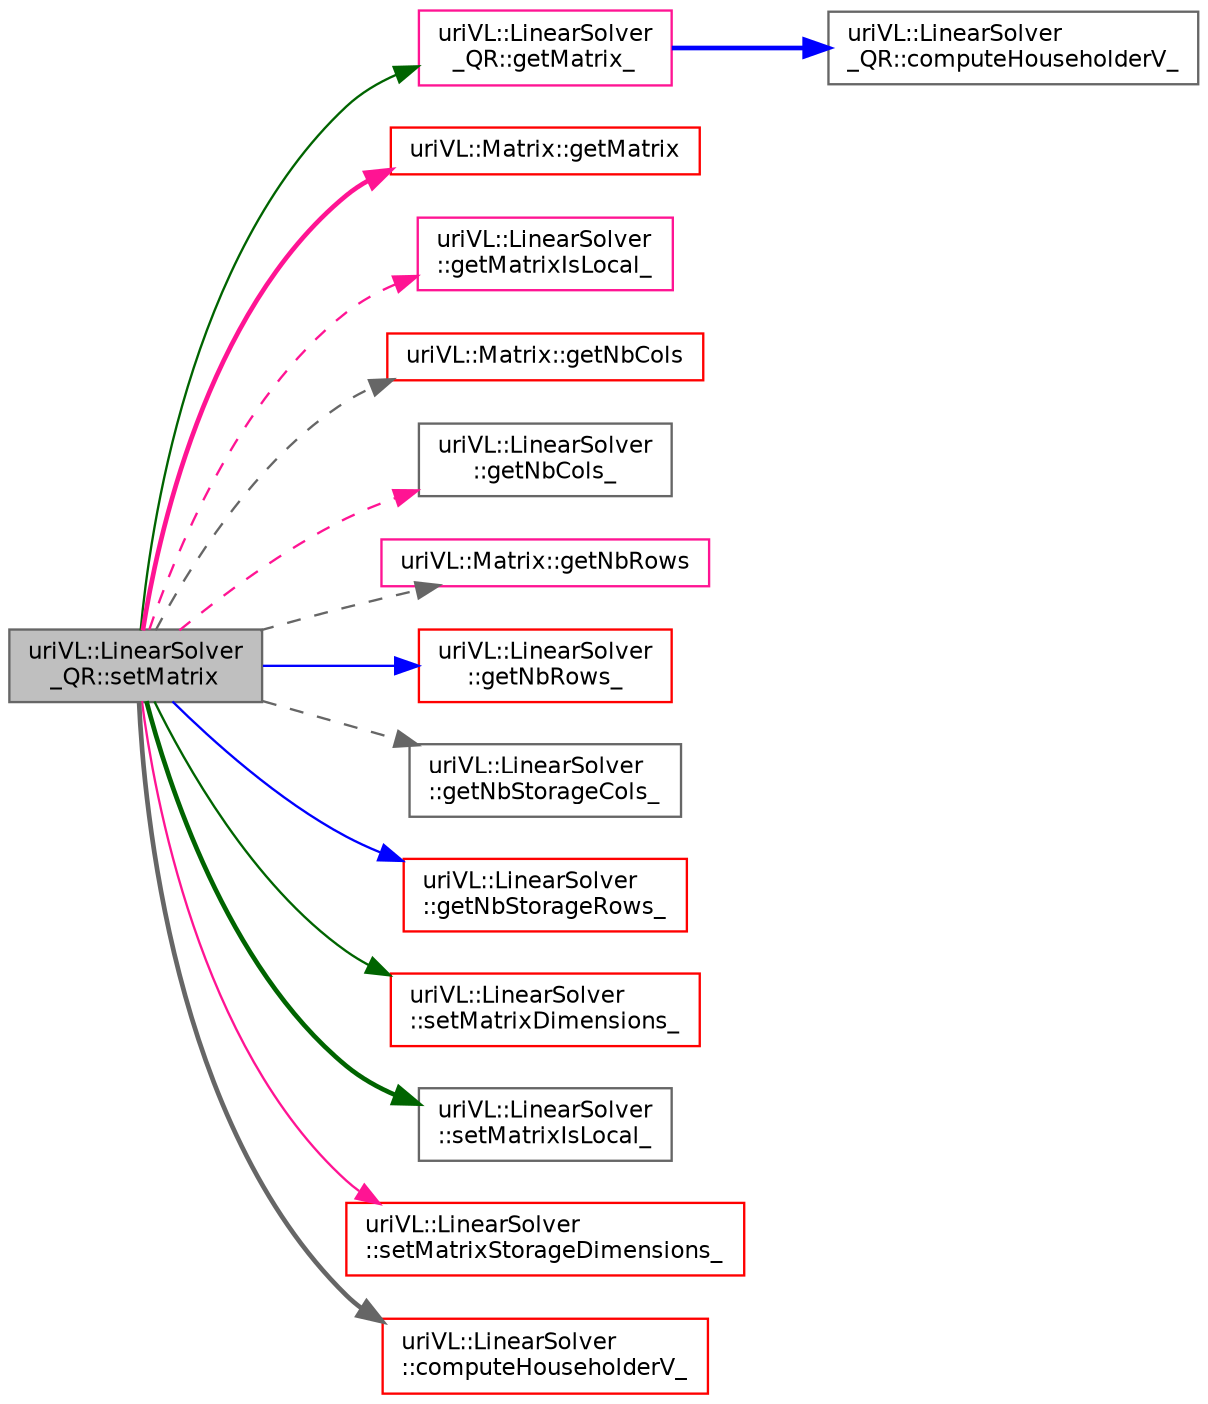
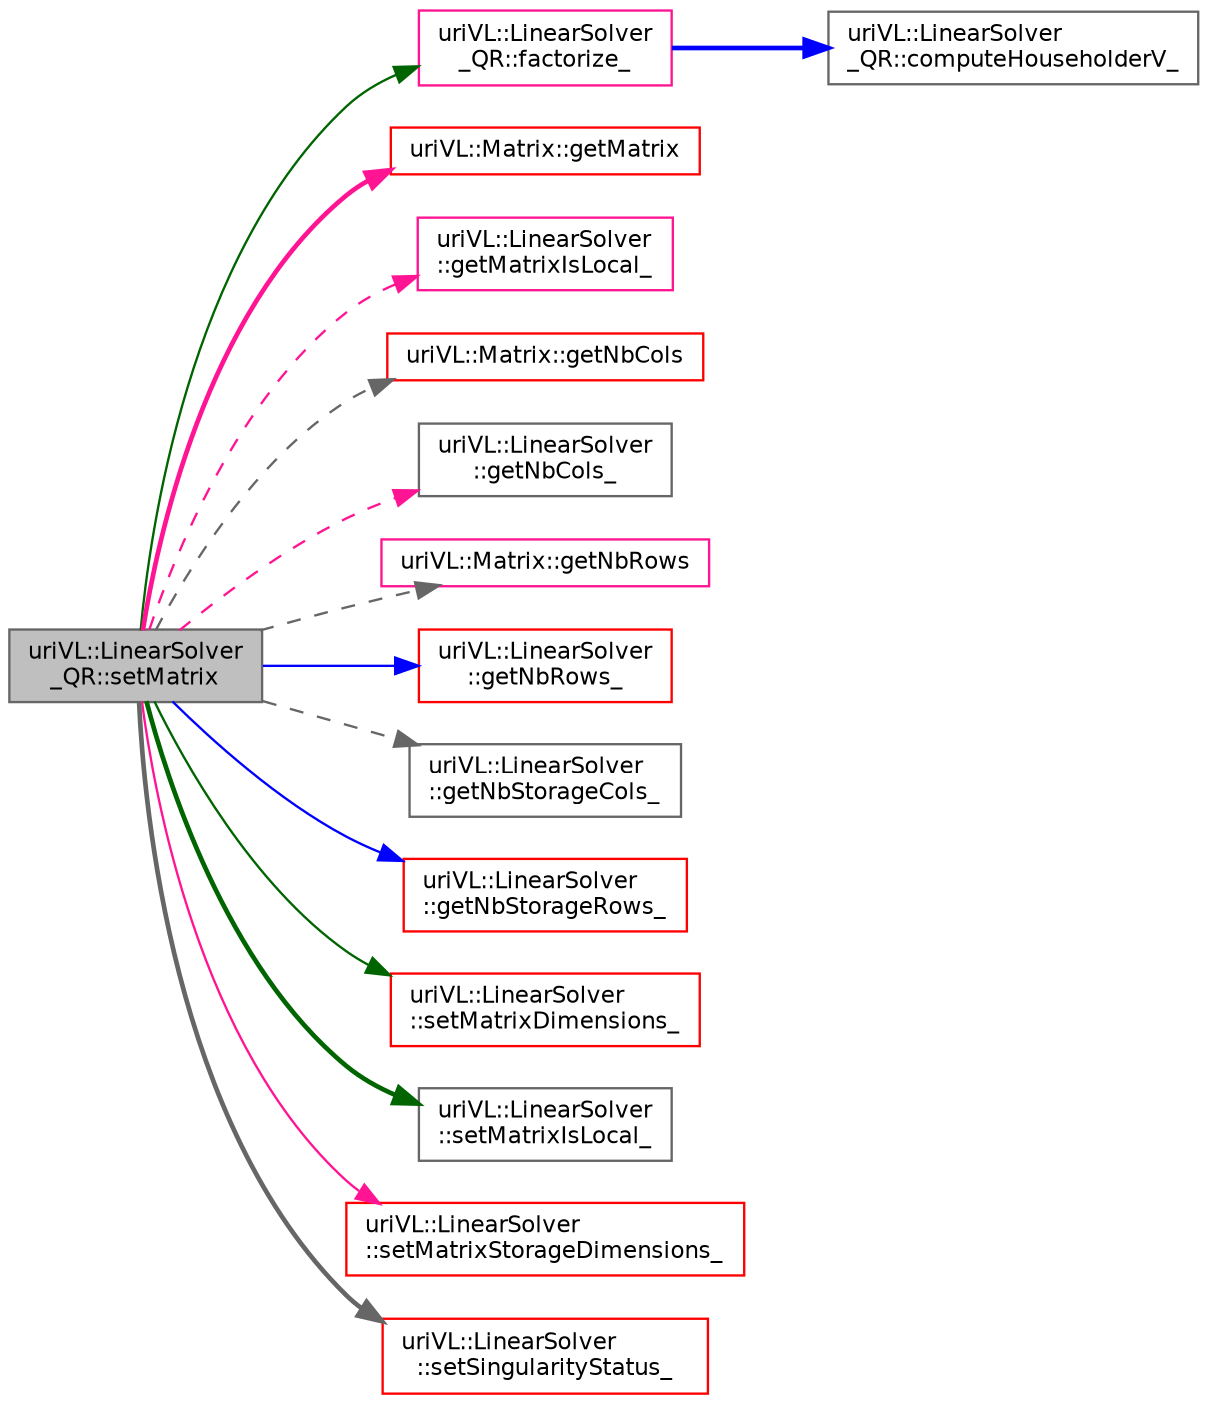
(545, 48) -> (545, 48)
(545, 1356) -> (545, 1356)
